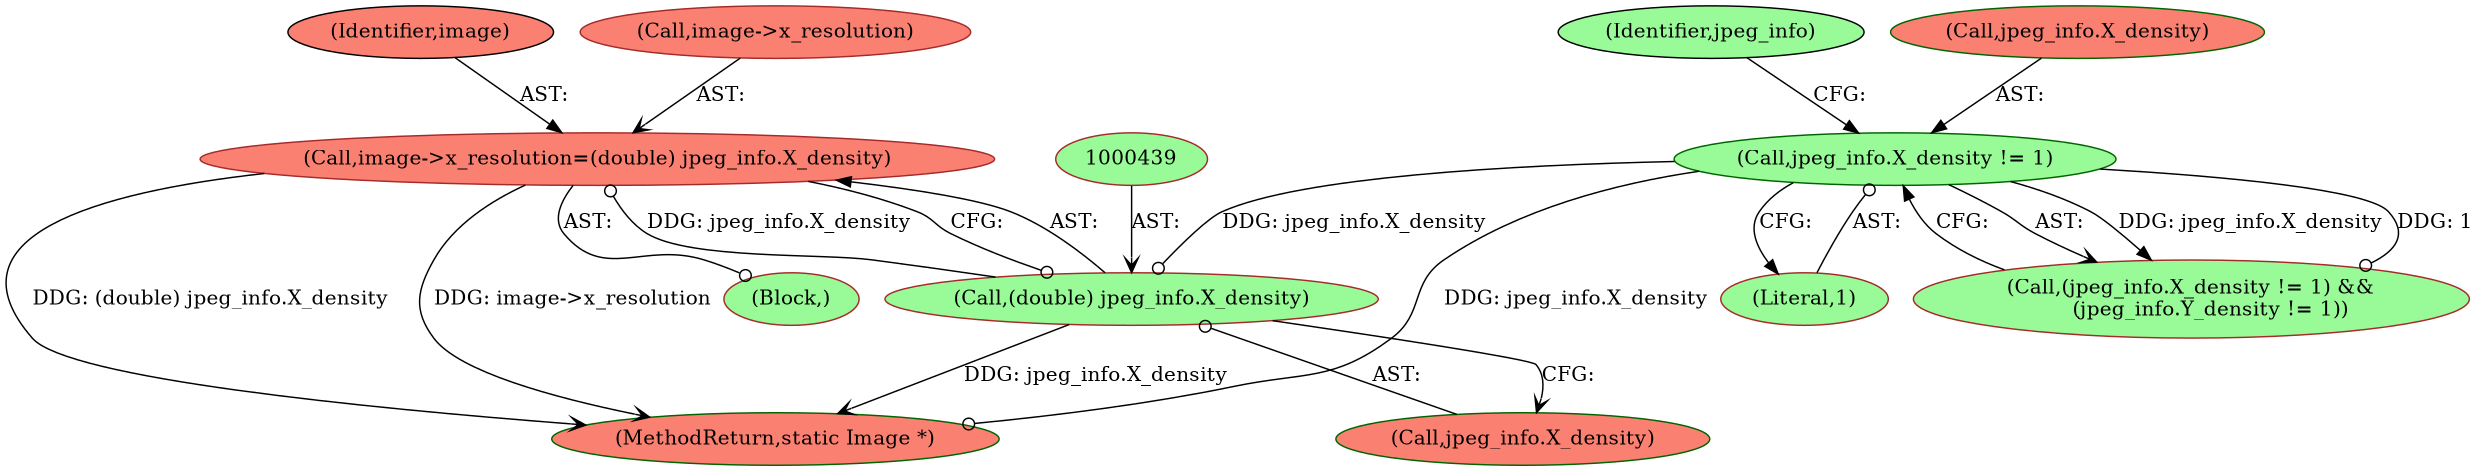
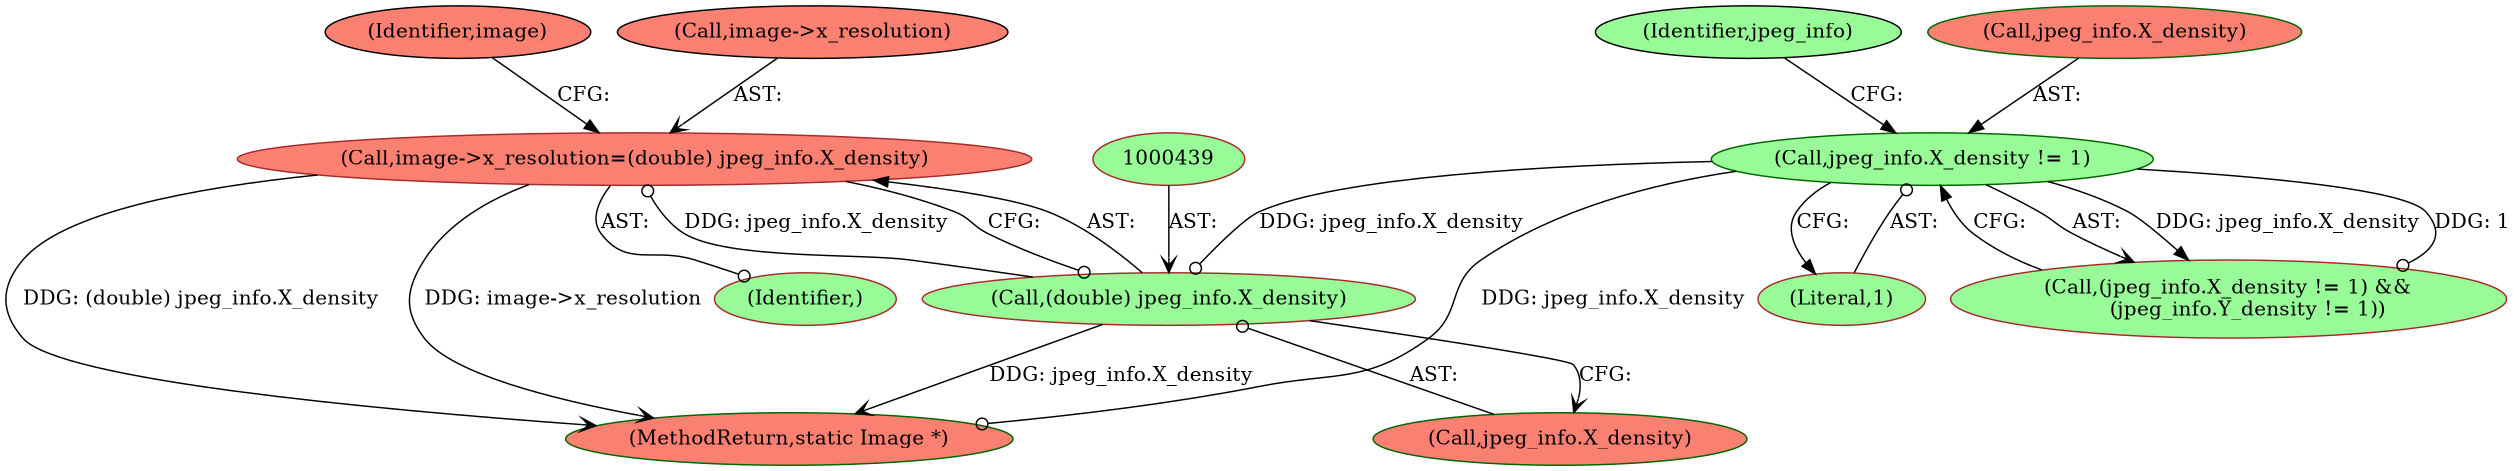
(775, 32) -> (813, 32)
(548, 96) -> (587, 96)
(792, 299) -> (805, 299)
